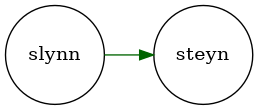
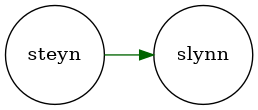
(122, 55) -> (122, 55)
